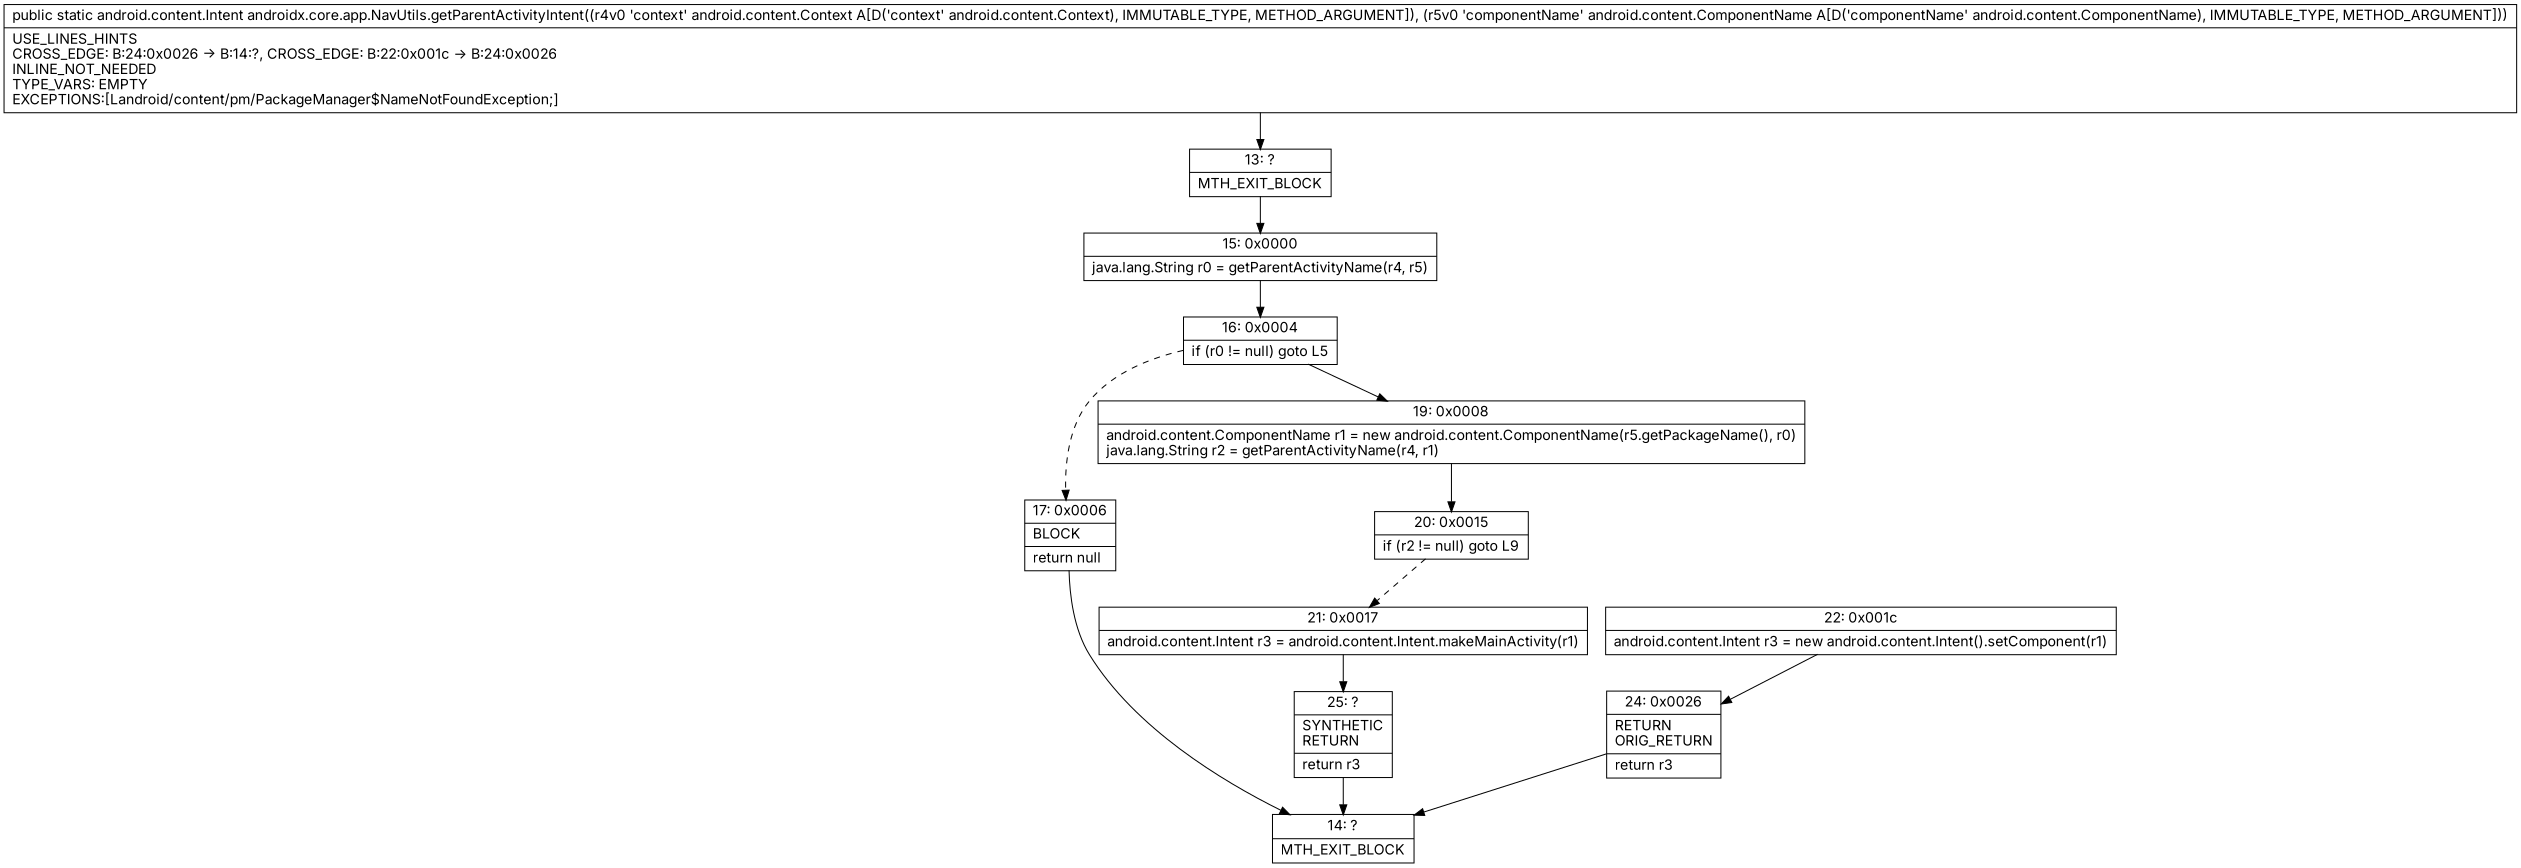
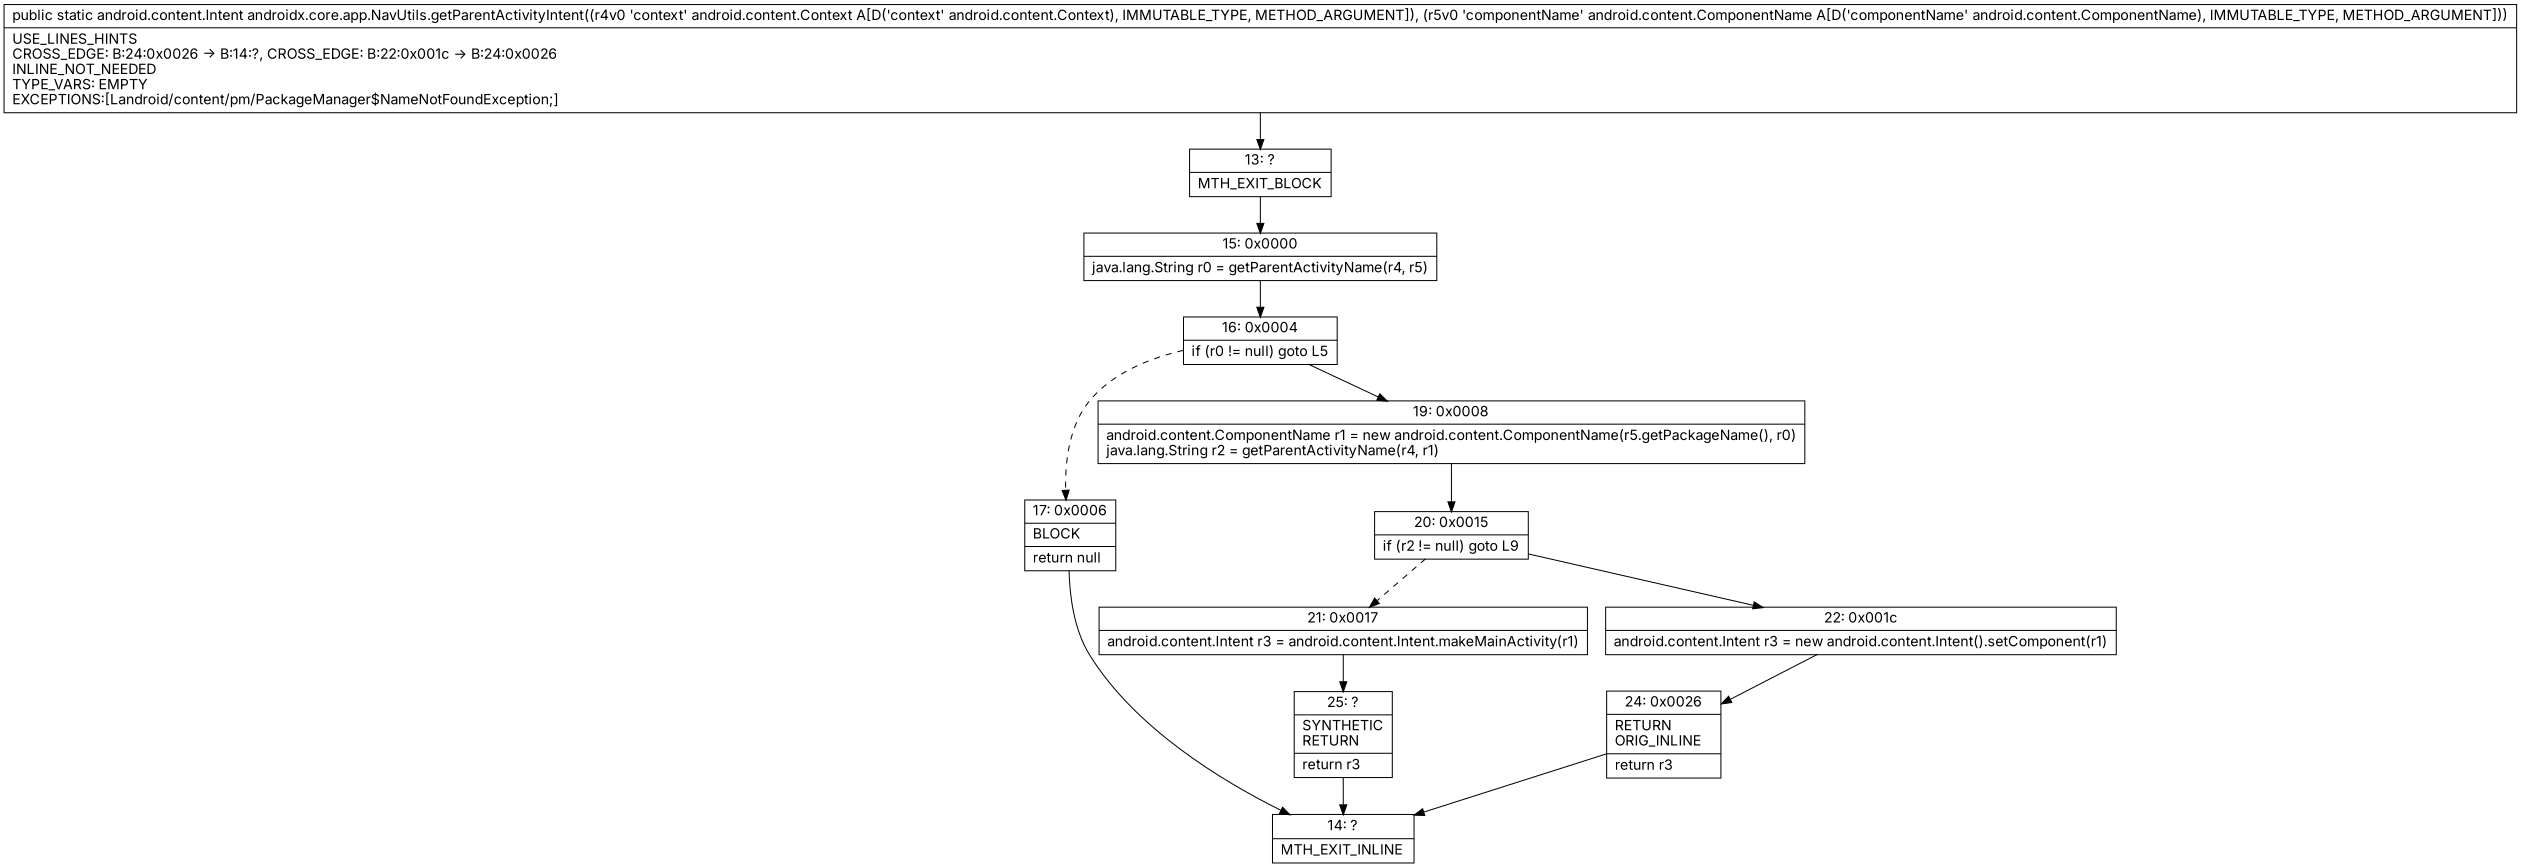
none -> (1641, 580)
(1664, 741) -> (1658, 741)
(1343, 850) -> (1342, 850)
